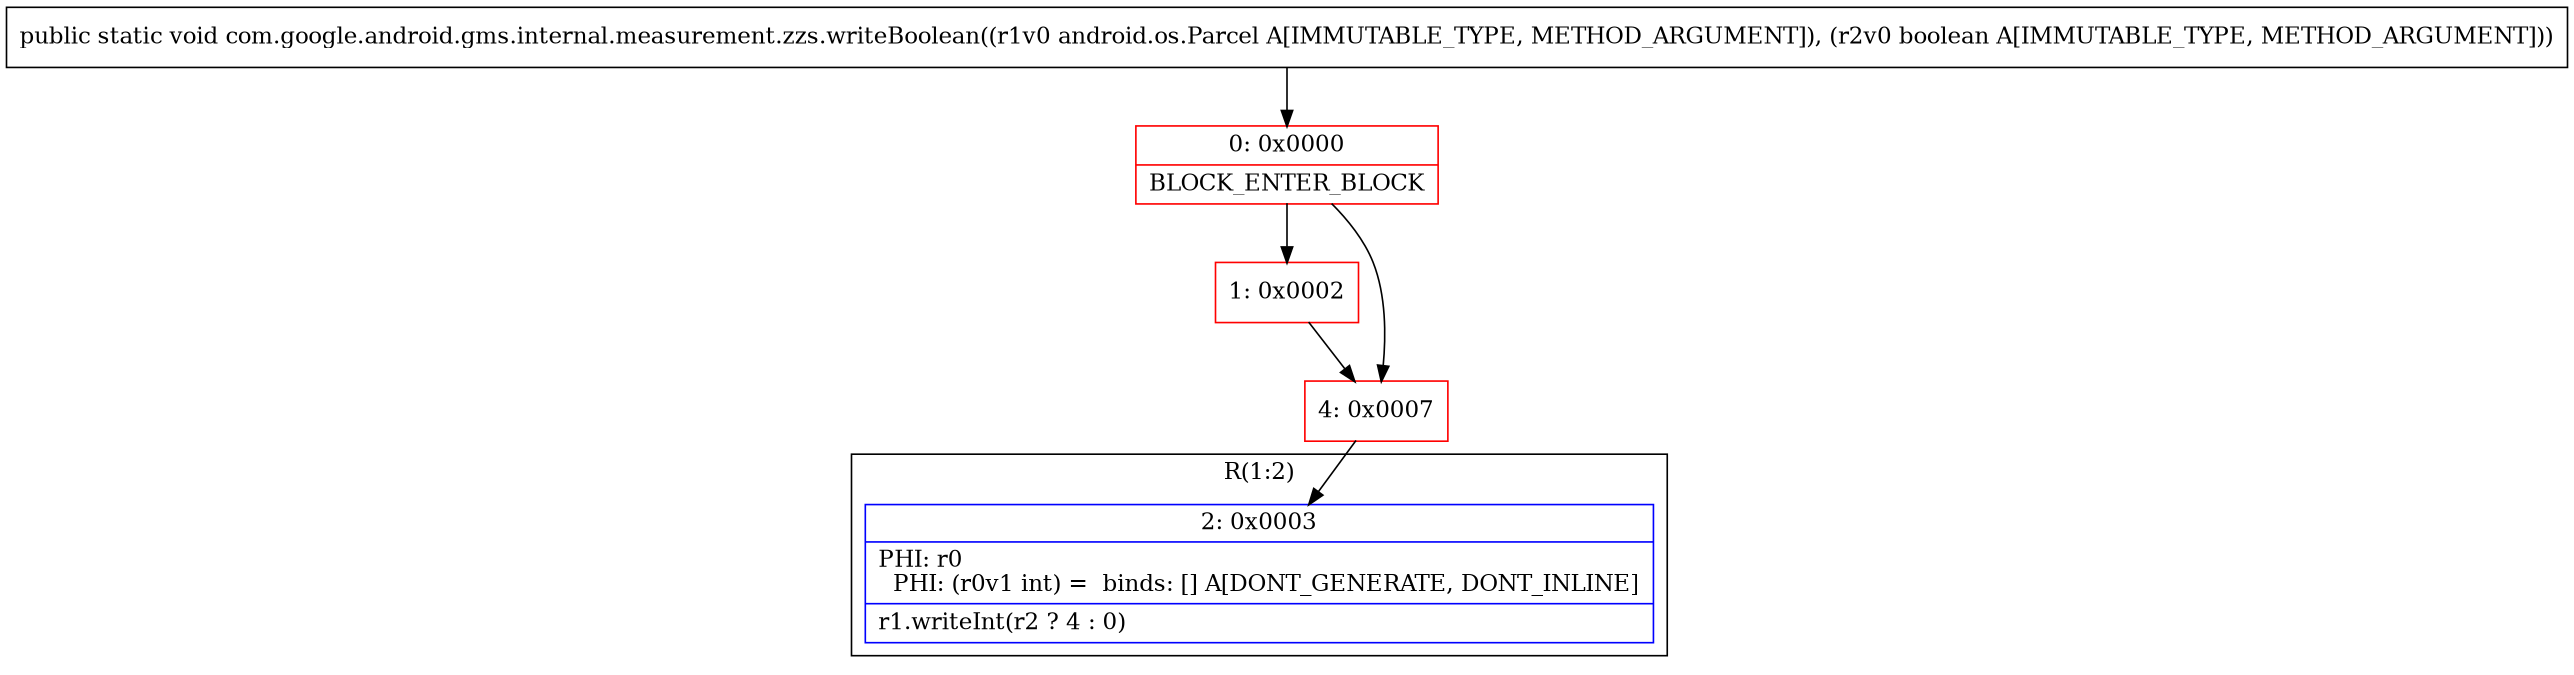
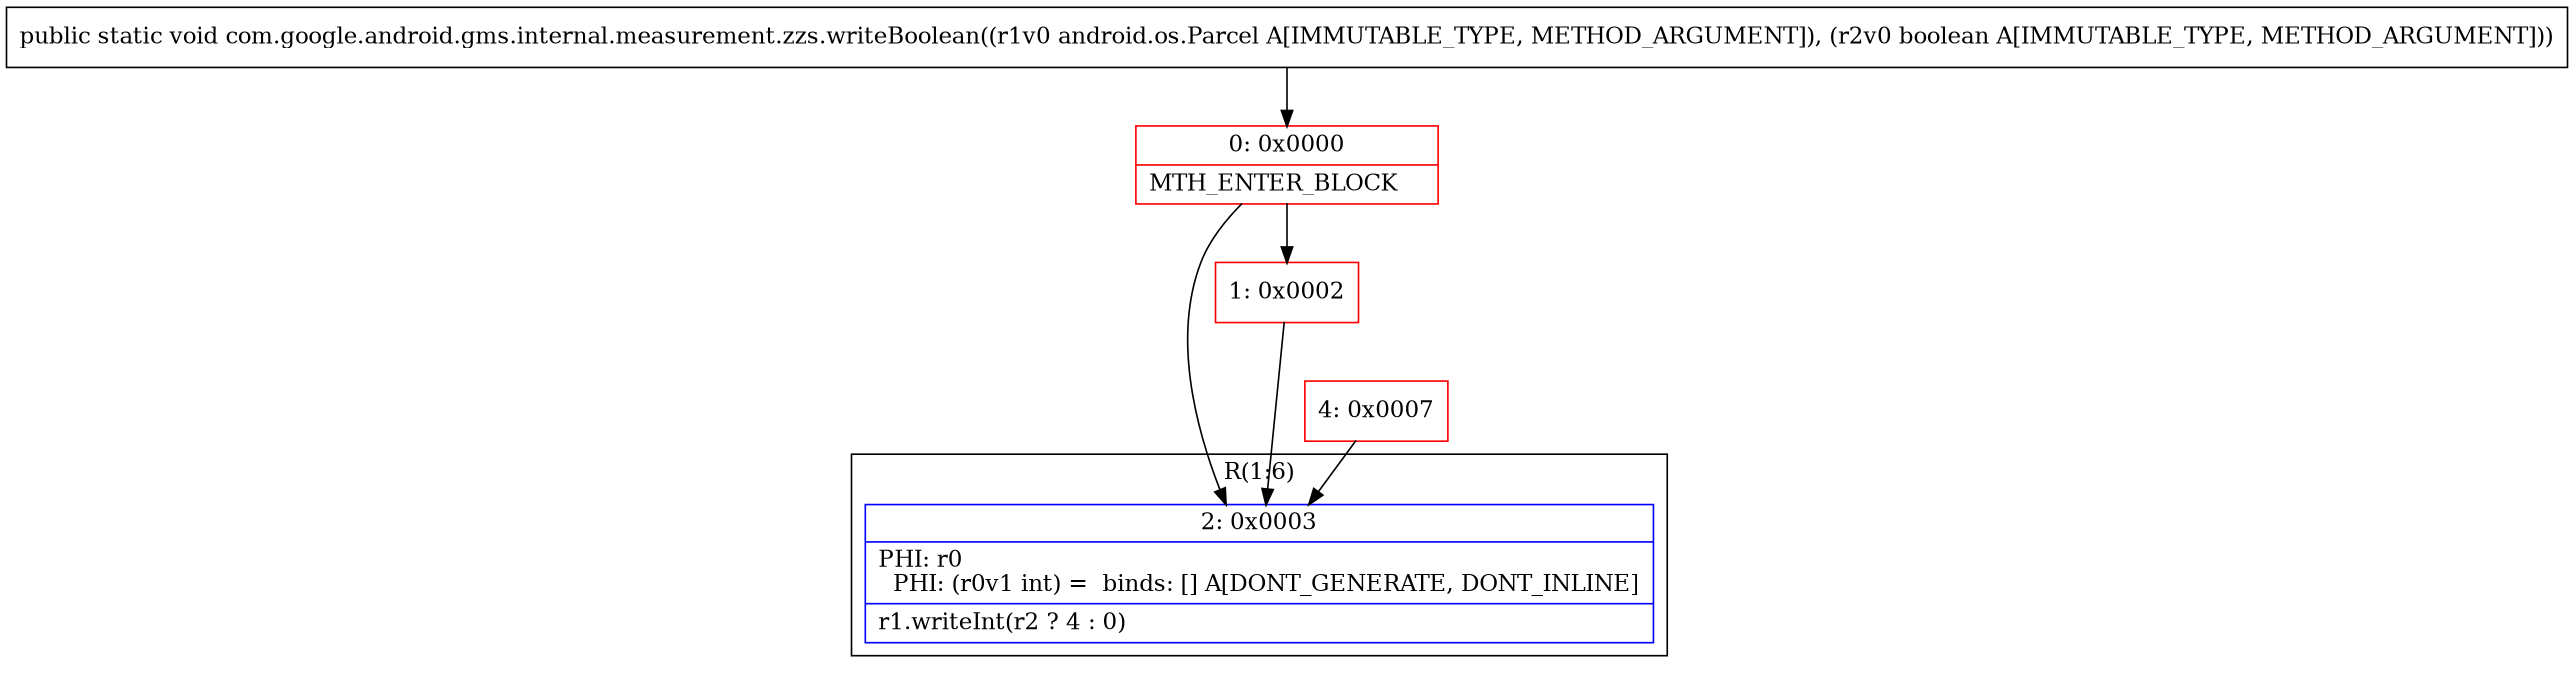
(1287, 184) -> (1274, 184)
(1378, 278) -> (1188, 341)
(1327, 345) -> (1276, 405)
(1259, 473) -> (1259, 473)
